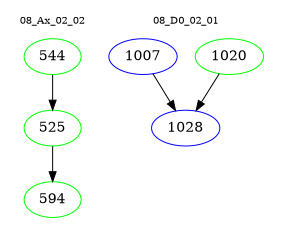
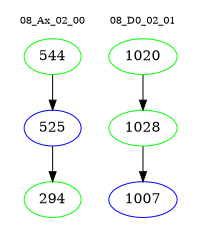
(53, 21) -> (53, 21)
(162, 88) -> (143, 159)
(53, 128) -> (53, 128)
(186, 128) -> (143, 128)
(53, 200) -> (53, 200)
